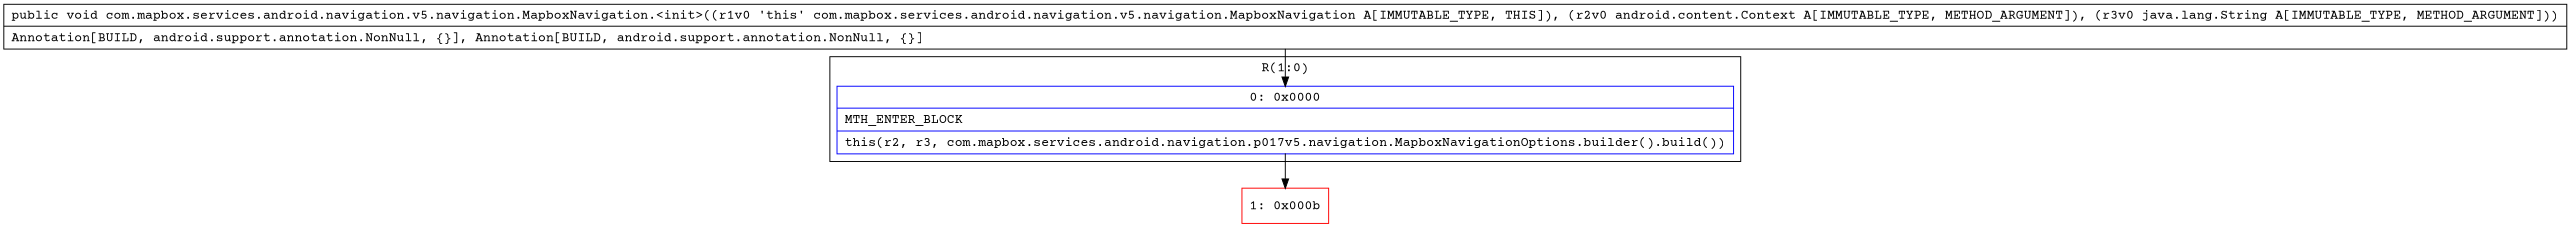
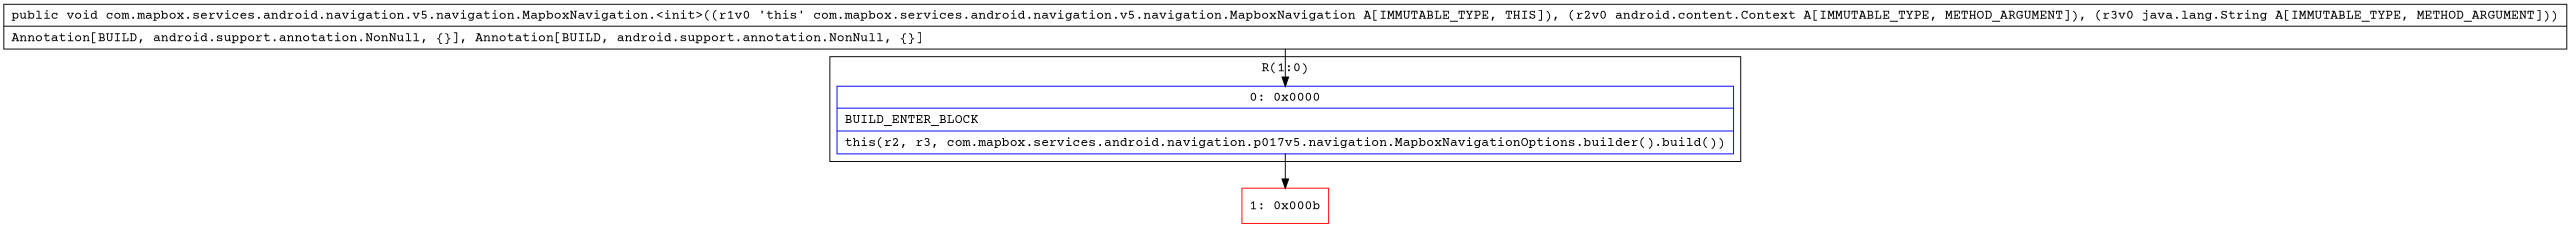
(904, 119) -> (912, 119)
